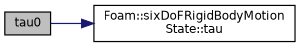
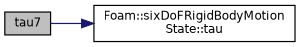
(28, 23) -> (28, 23)
